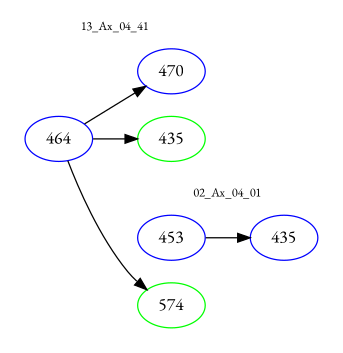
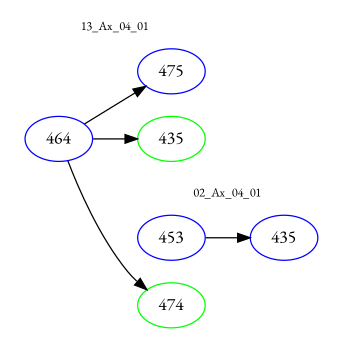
(115, 27) -> (115, 27)
(171, 71) -> (171, 71)
(171, 305) -> (171, 305)
